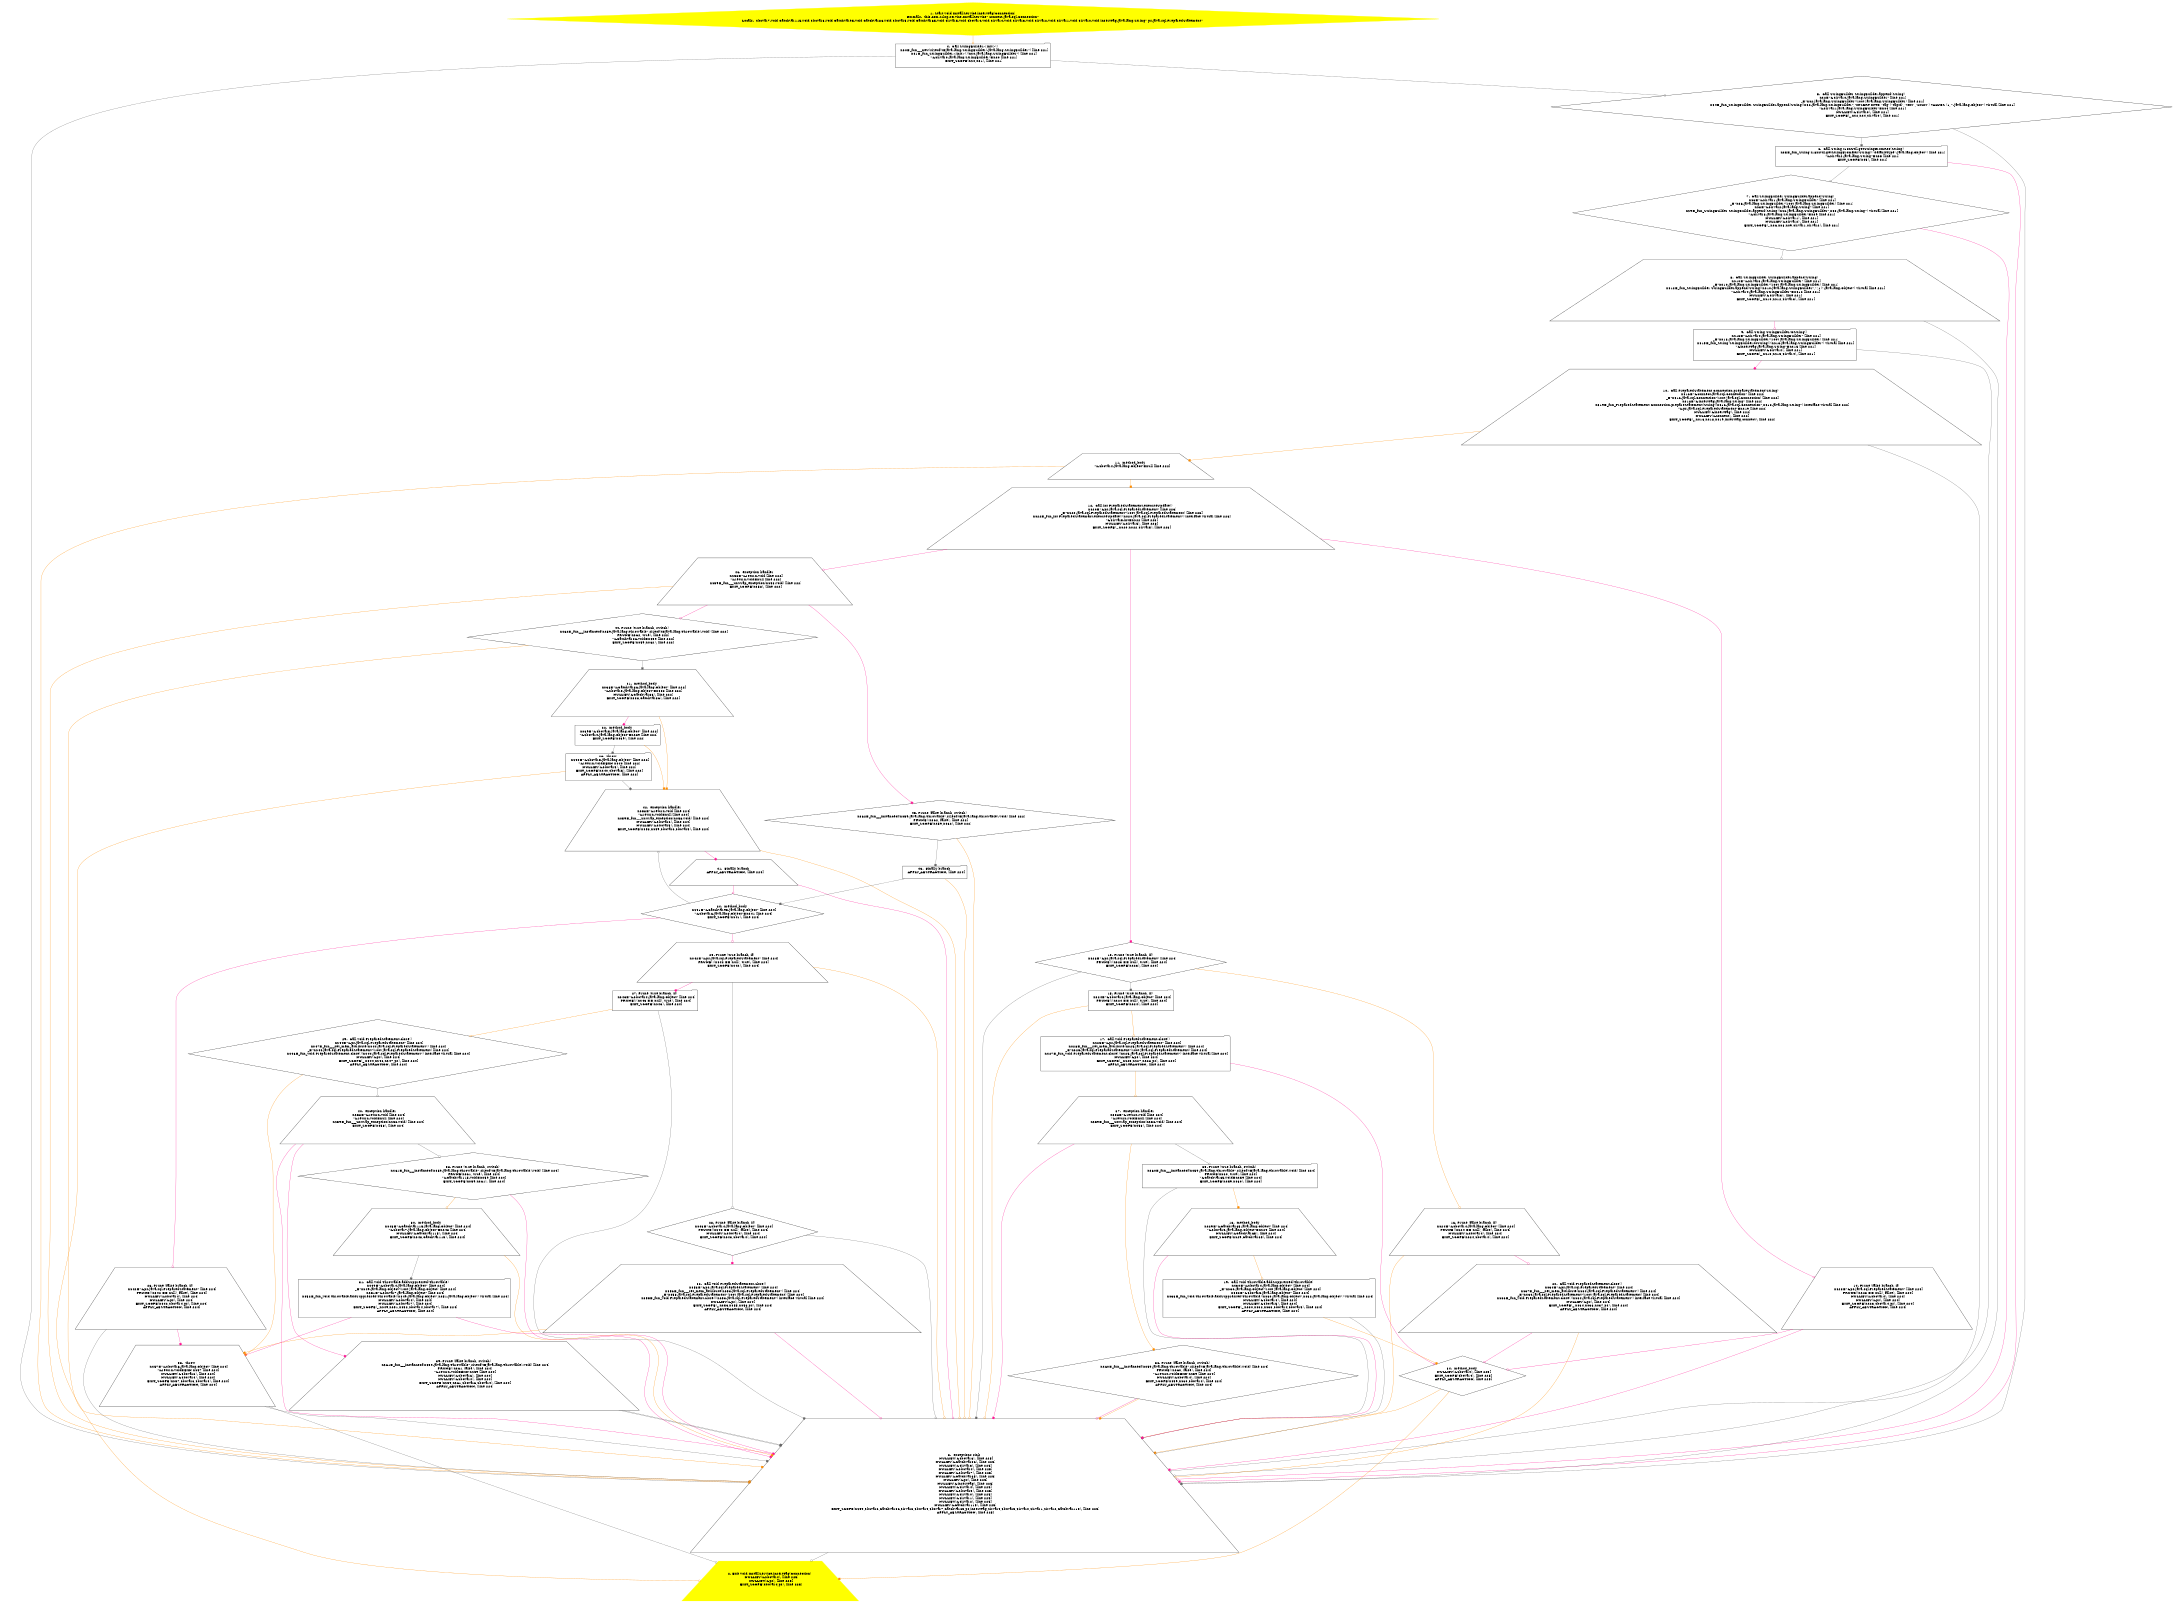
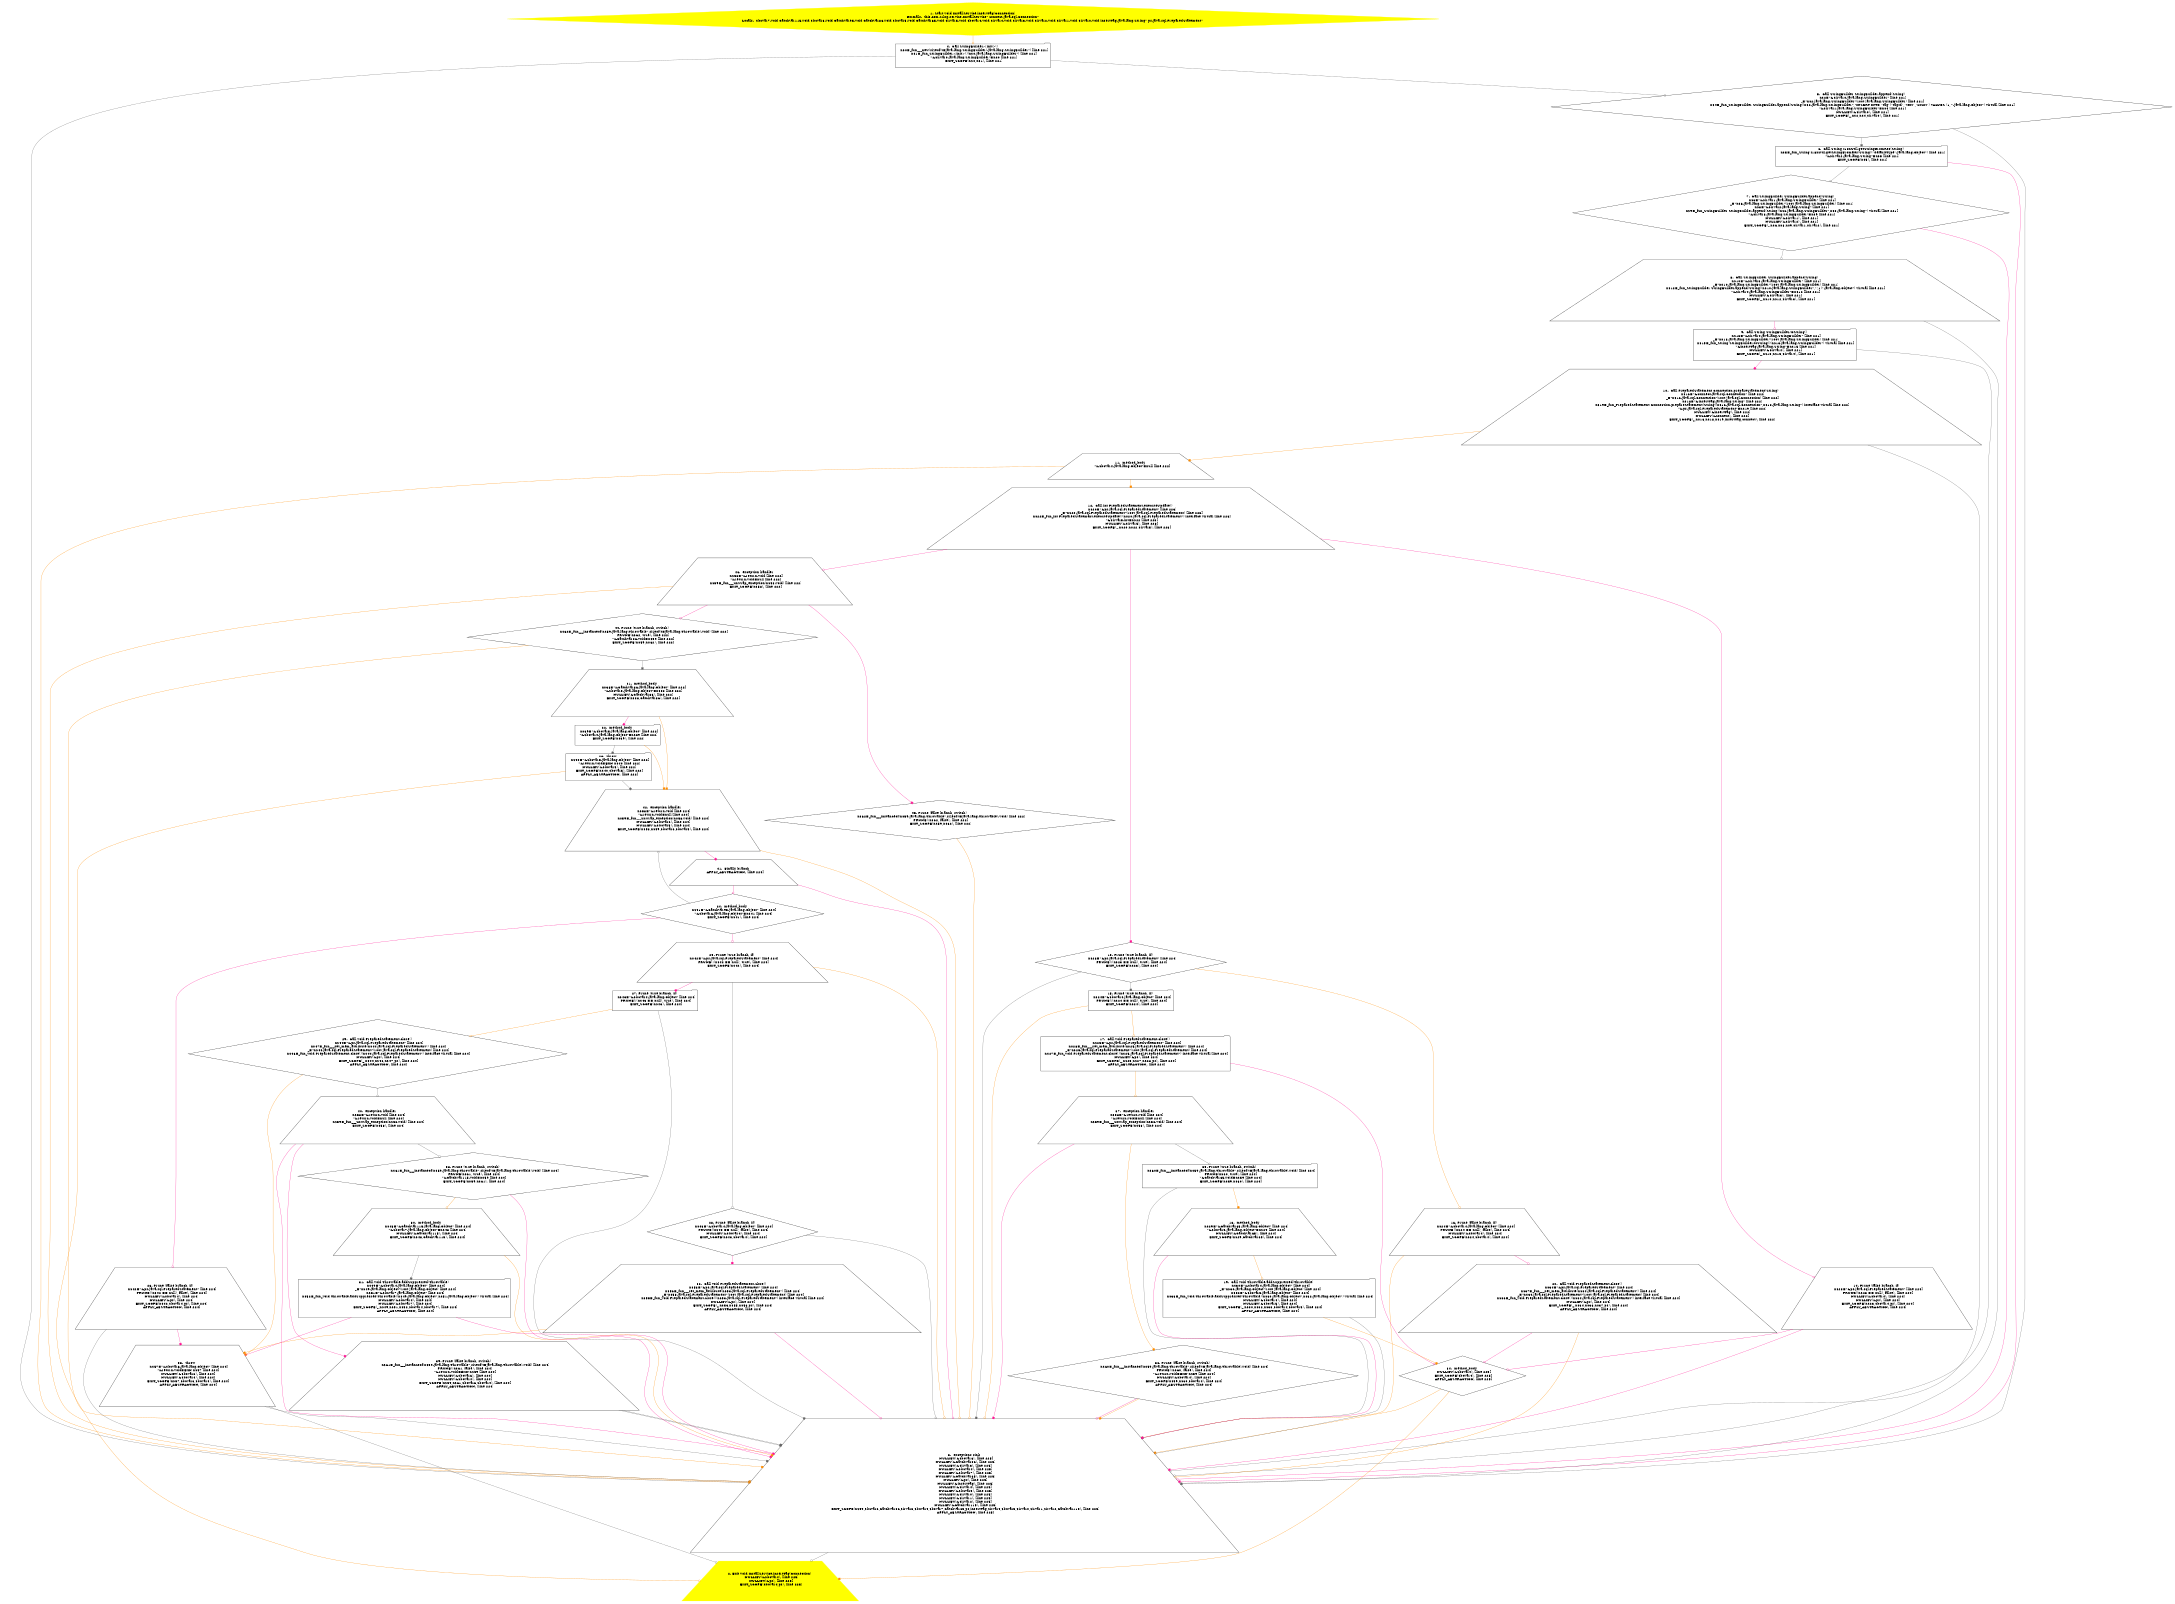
(935, 872) -> none
